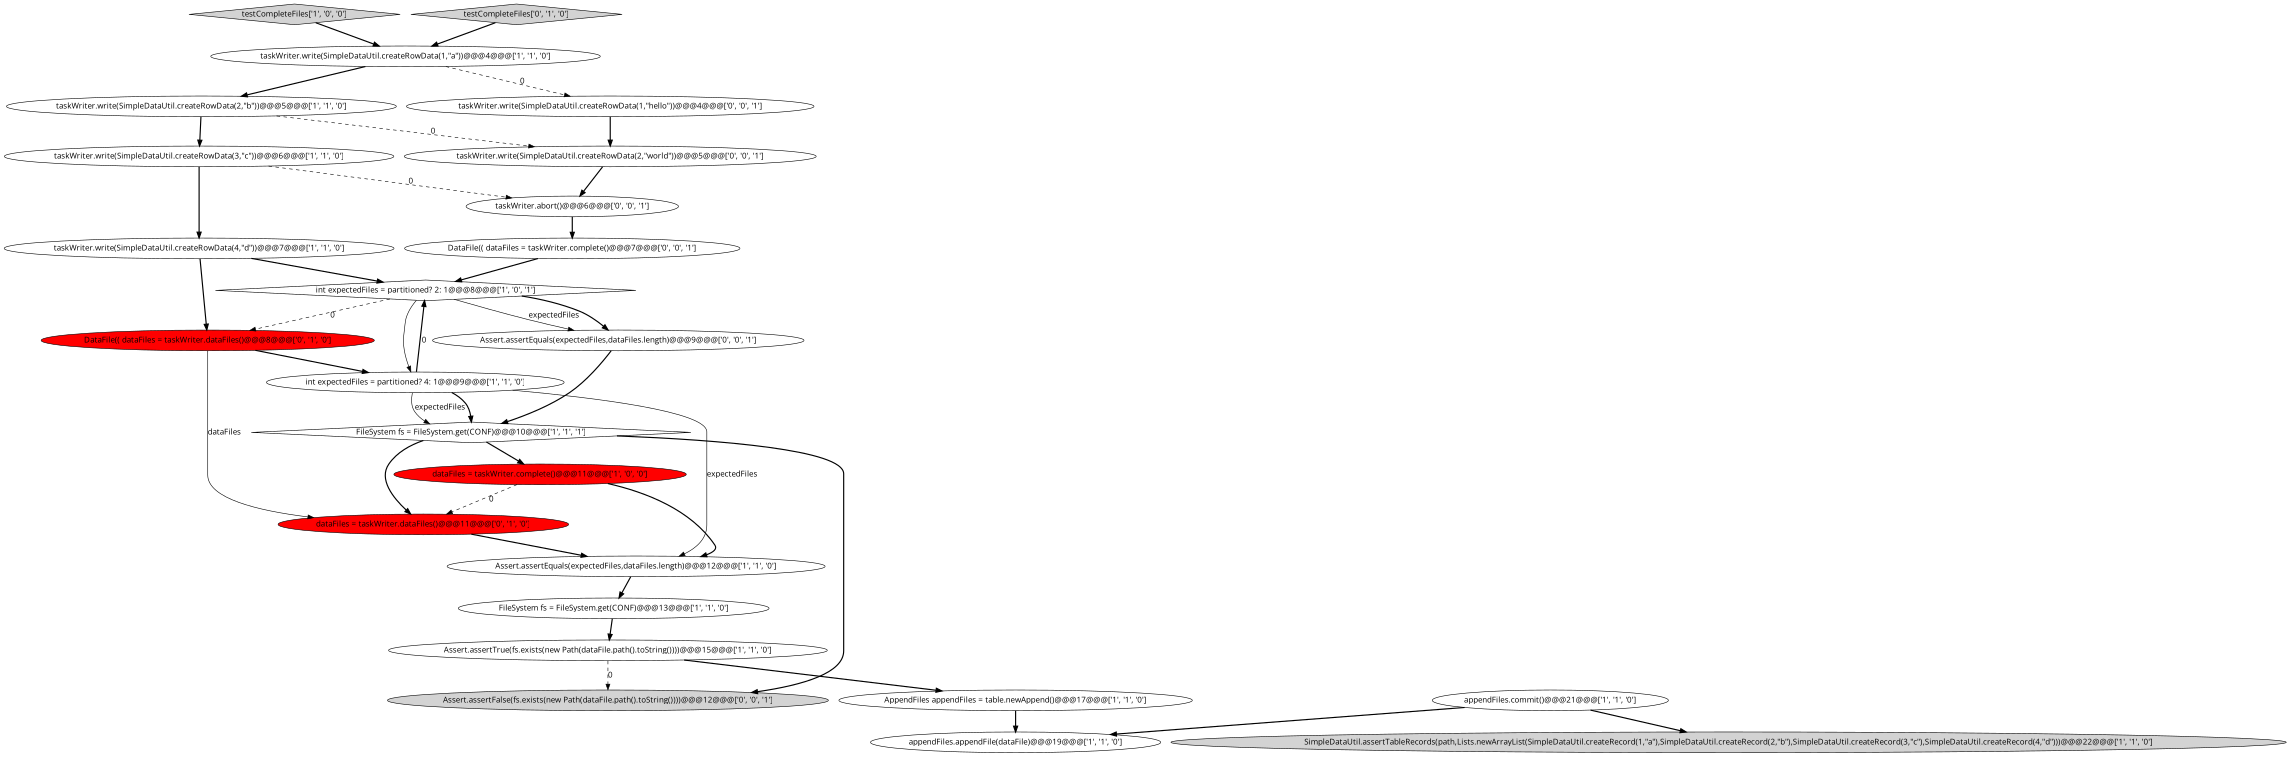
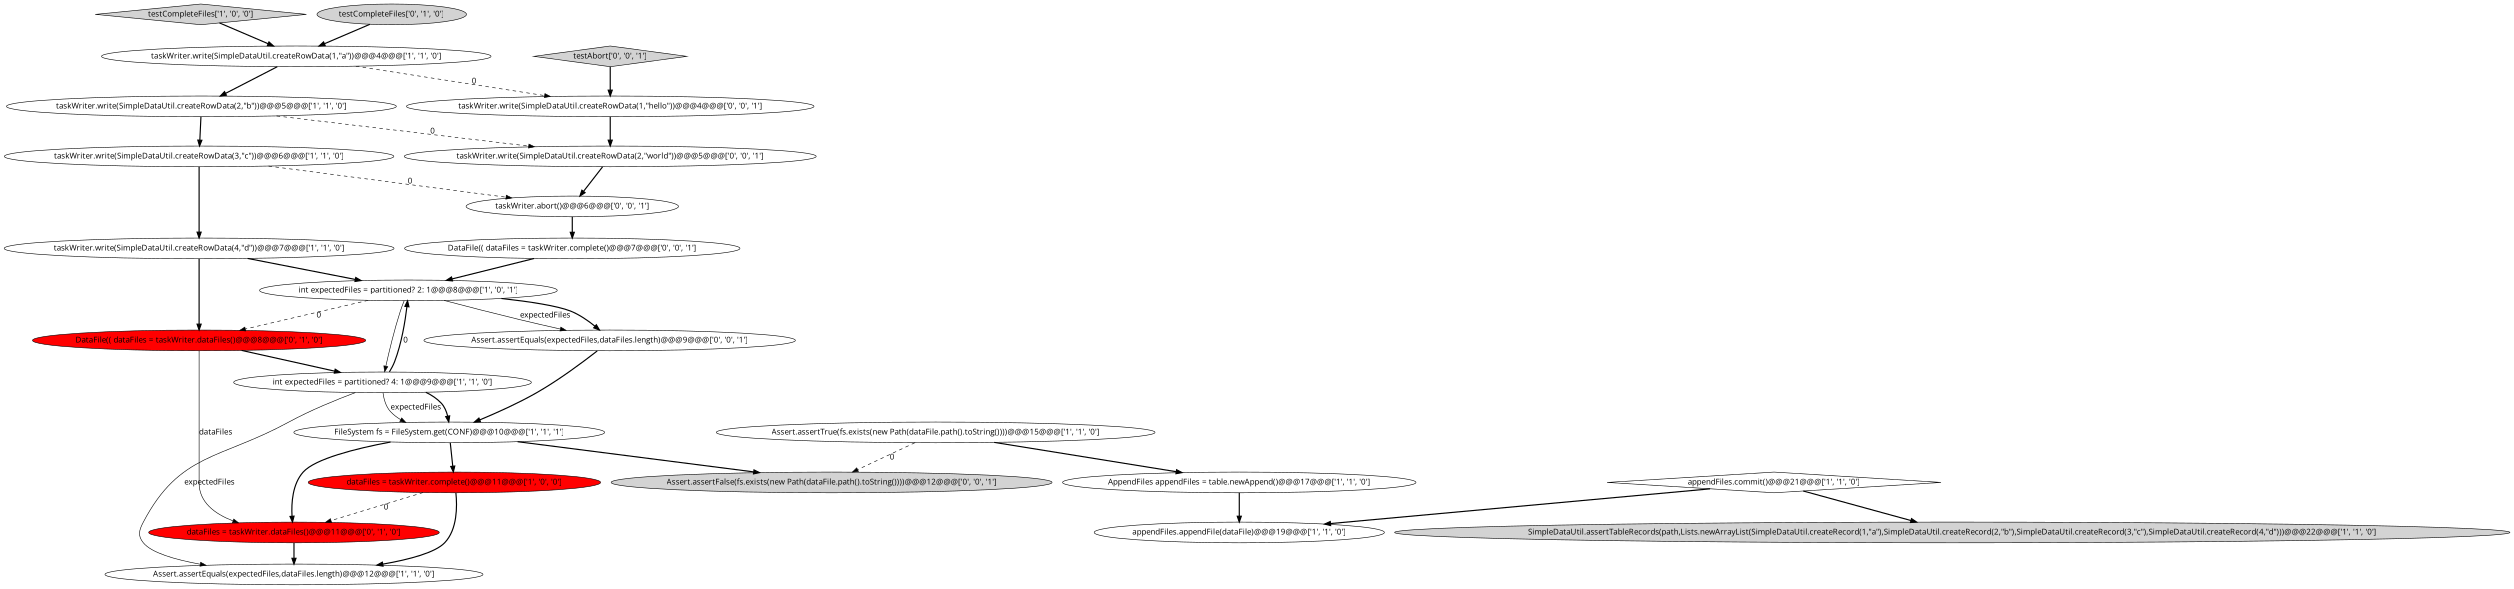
(517, 14) -> (392, 14)
none -> (610, 56)
(426, 290) -> (408, 290)
(471, 432) -> (449, 432)
(614, 608) -> none
(1550, 700) -> (1774, 482)
